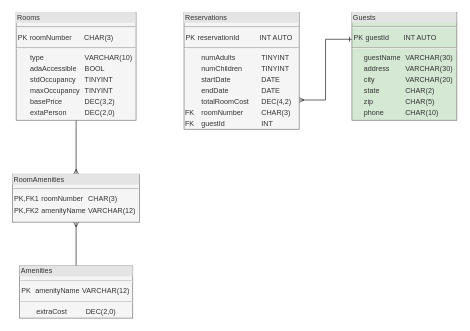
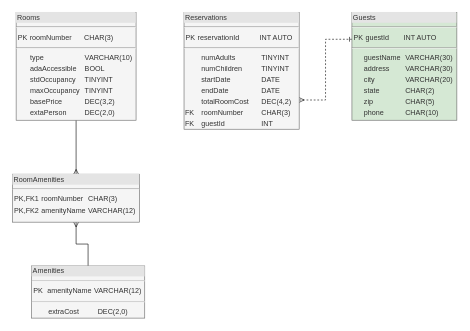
(326, 69) -> (326, 69)
(76, 292) -> (88, 292)
